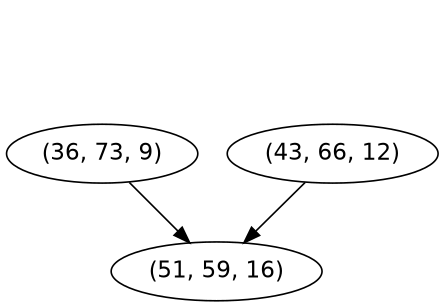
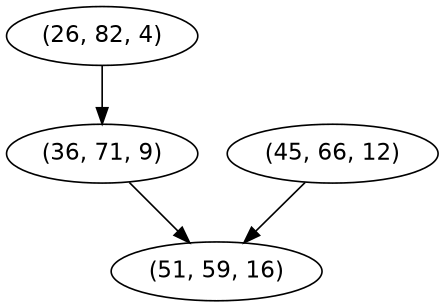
none -> (102, 36)
(102, 154) -> (102, 154)
(333, 154) -> (333, 154)
